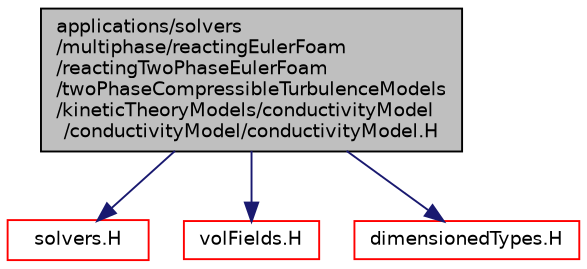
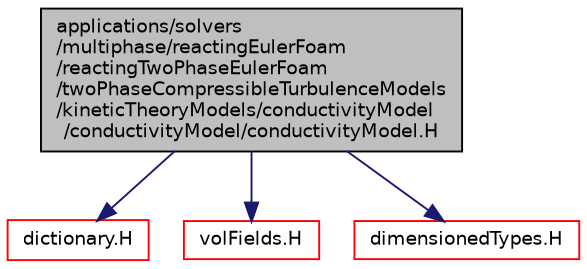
(78, 240) -> (78, 240)
